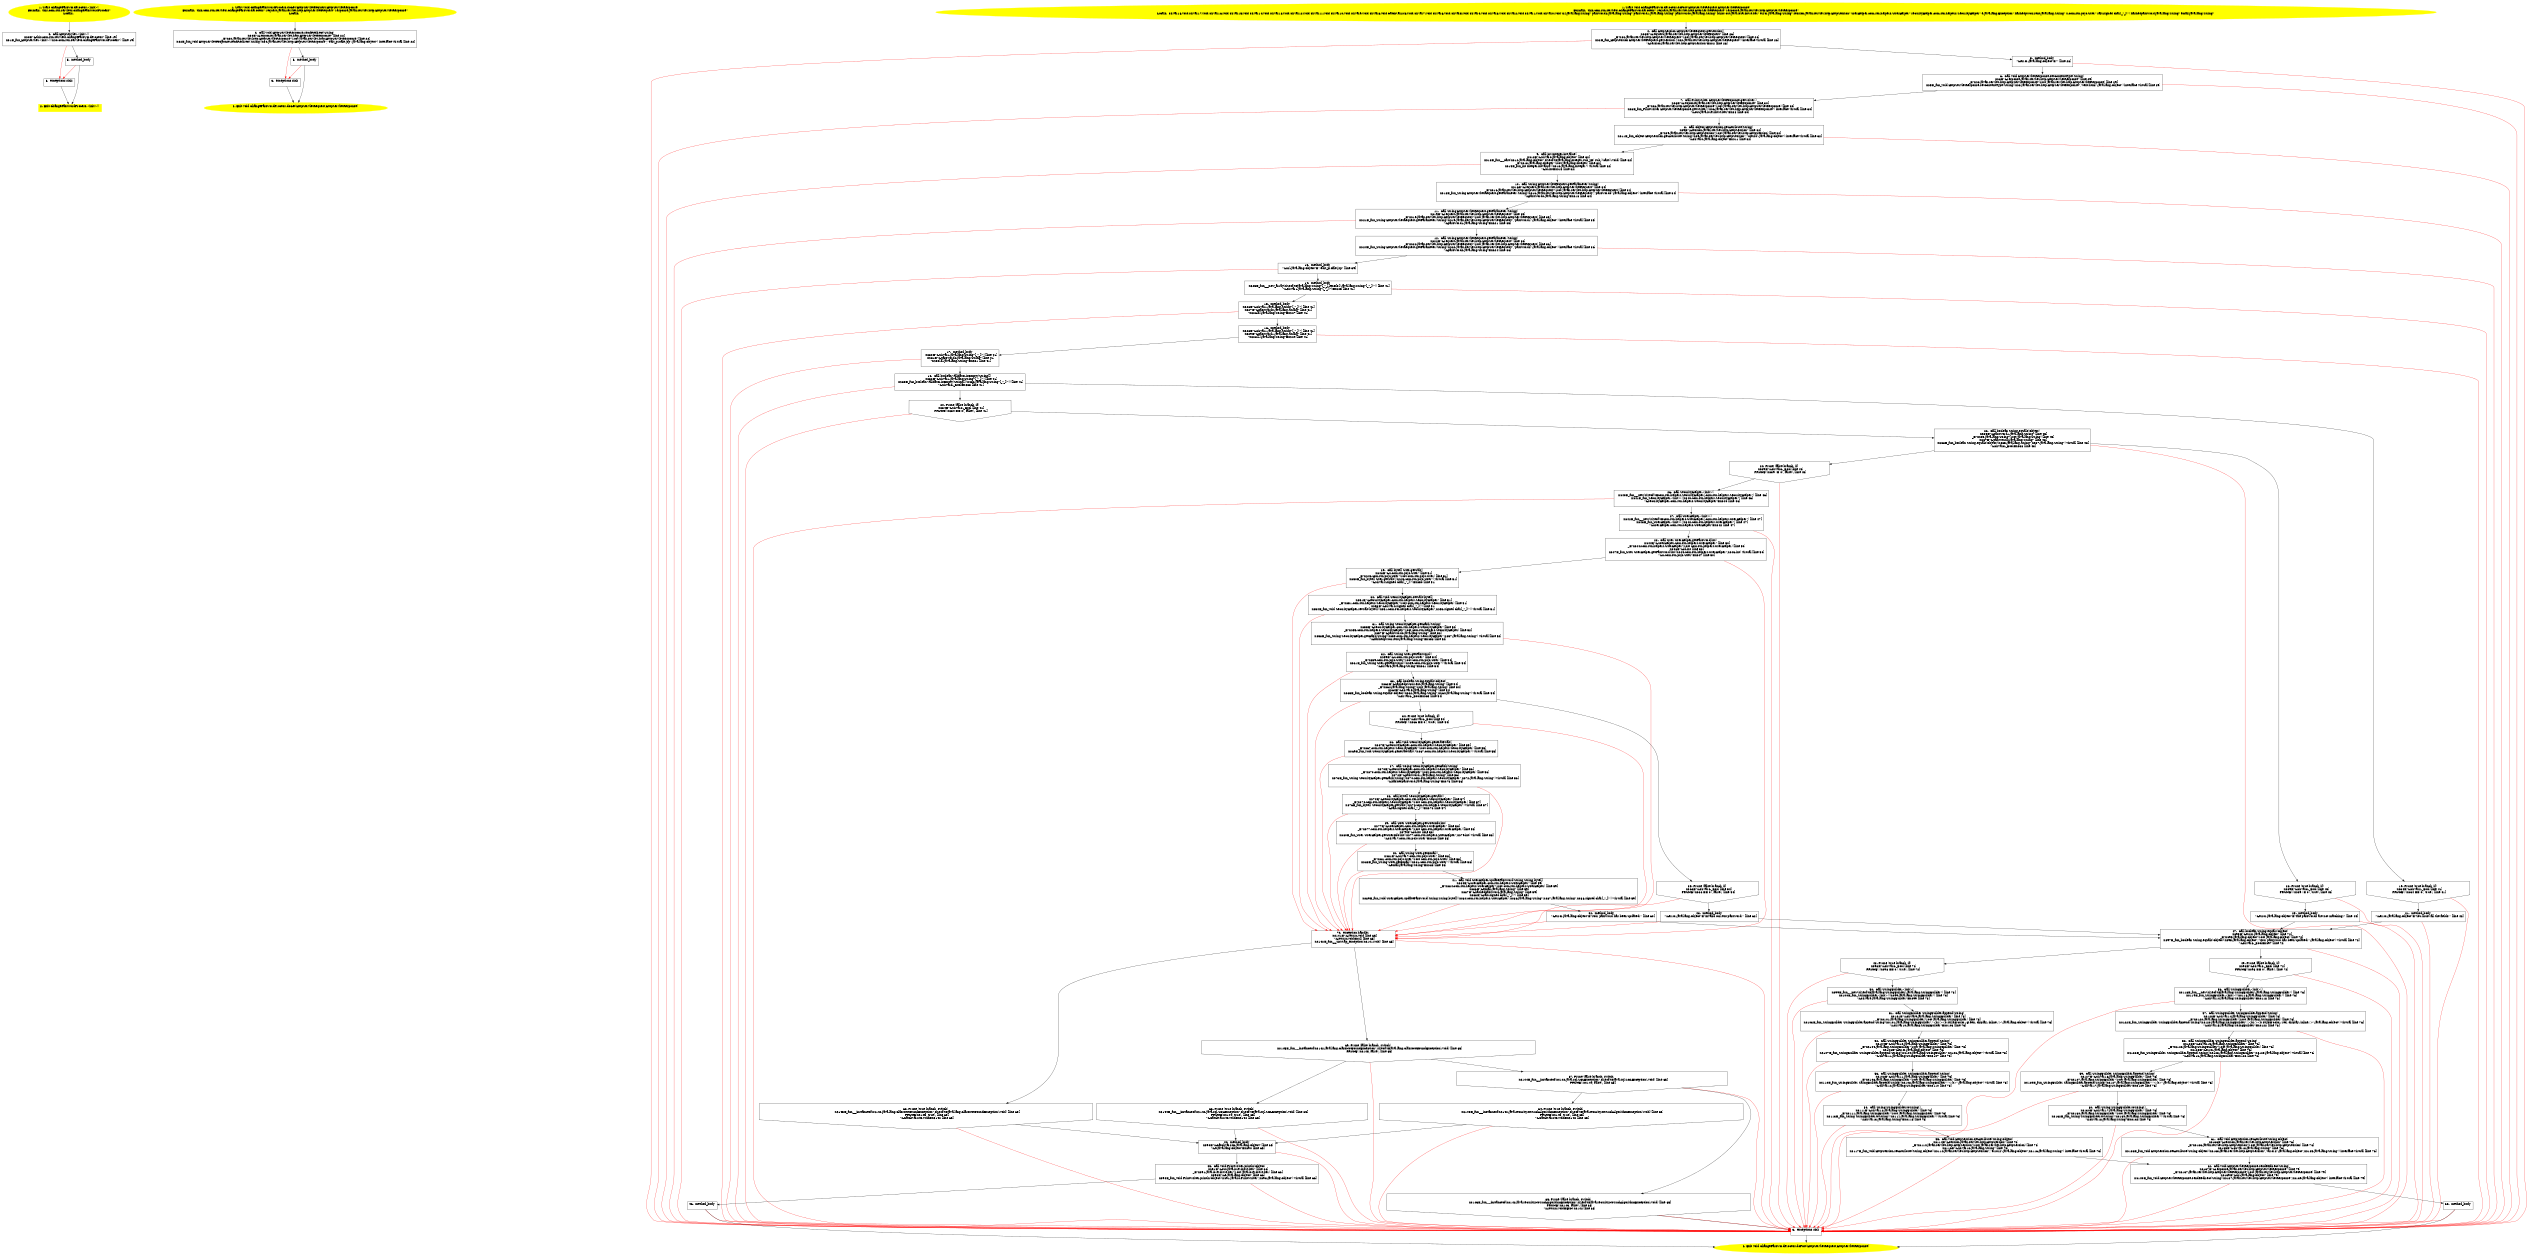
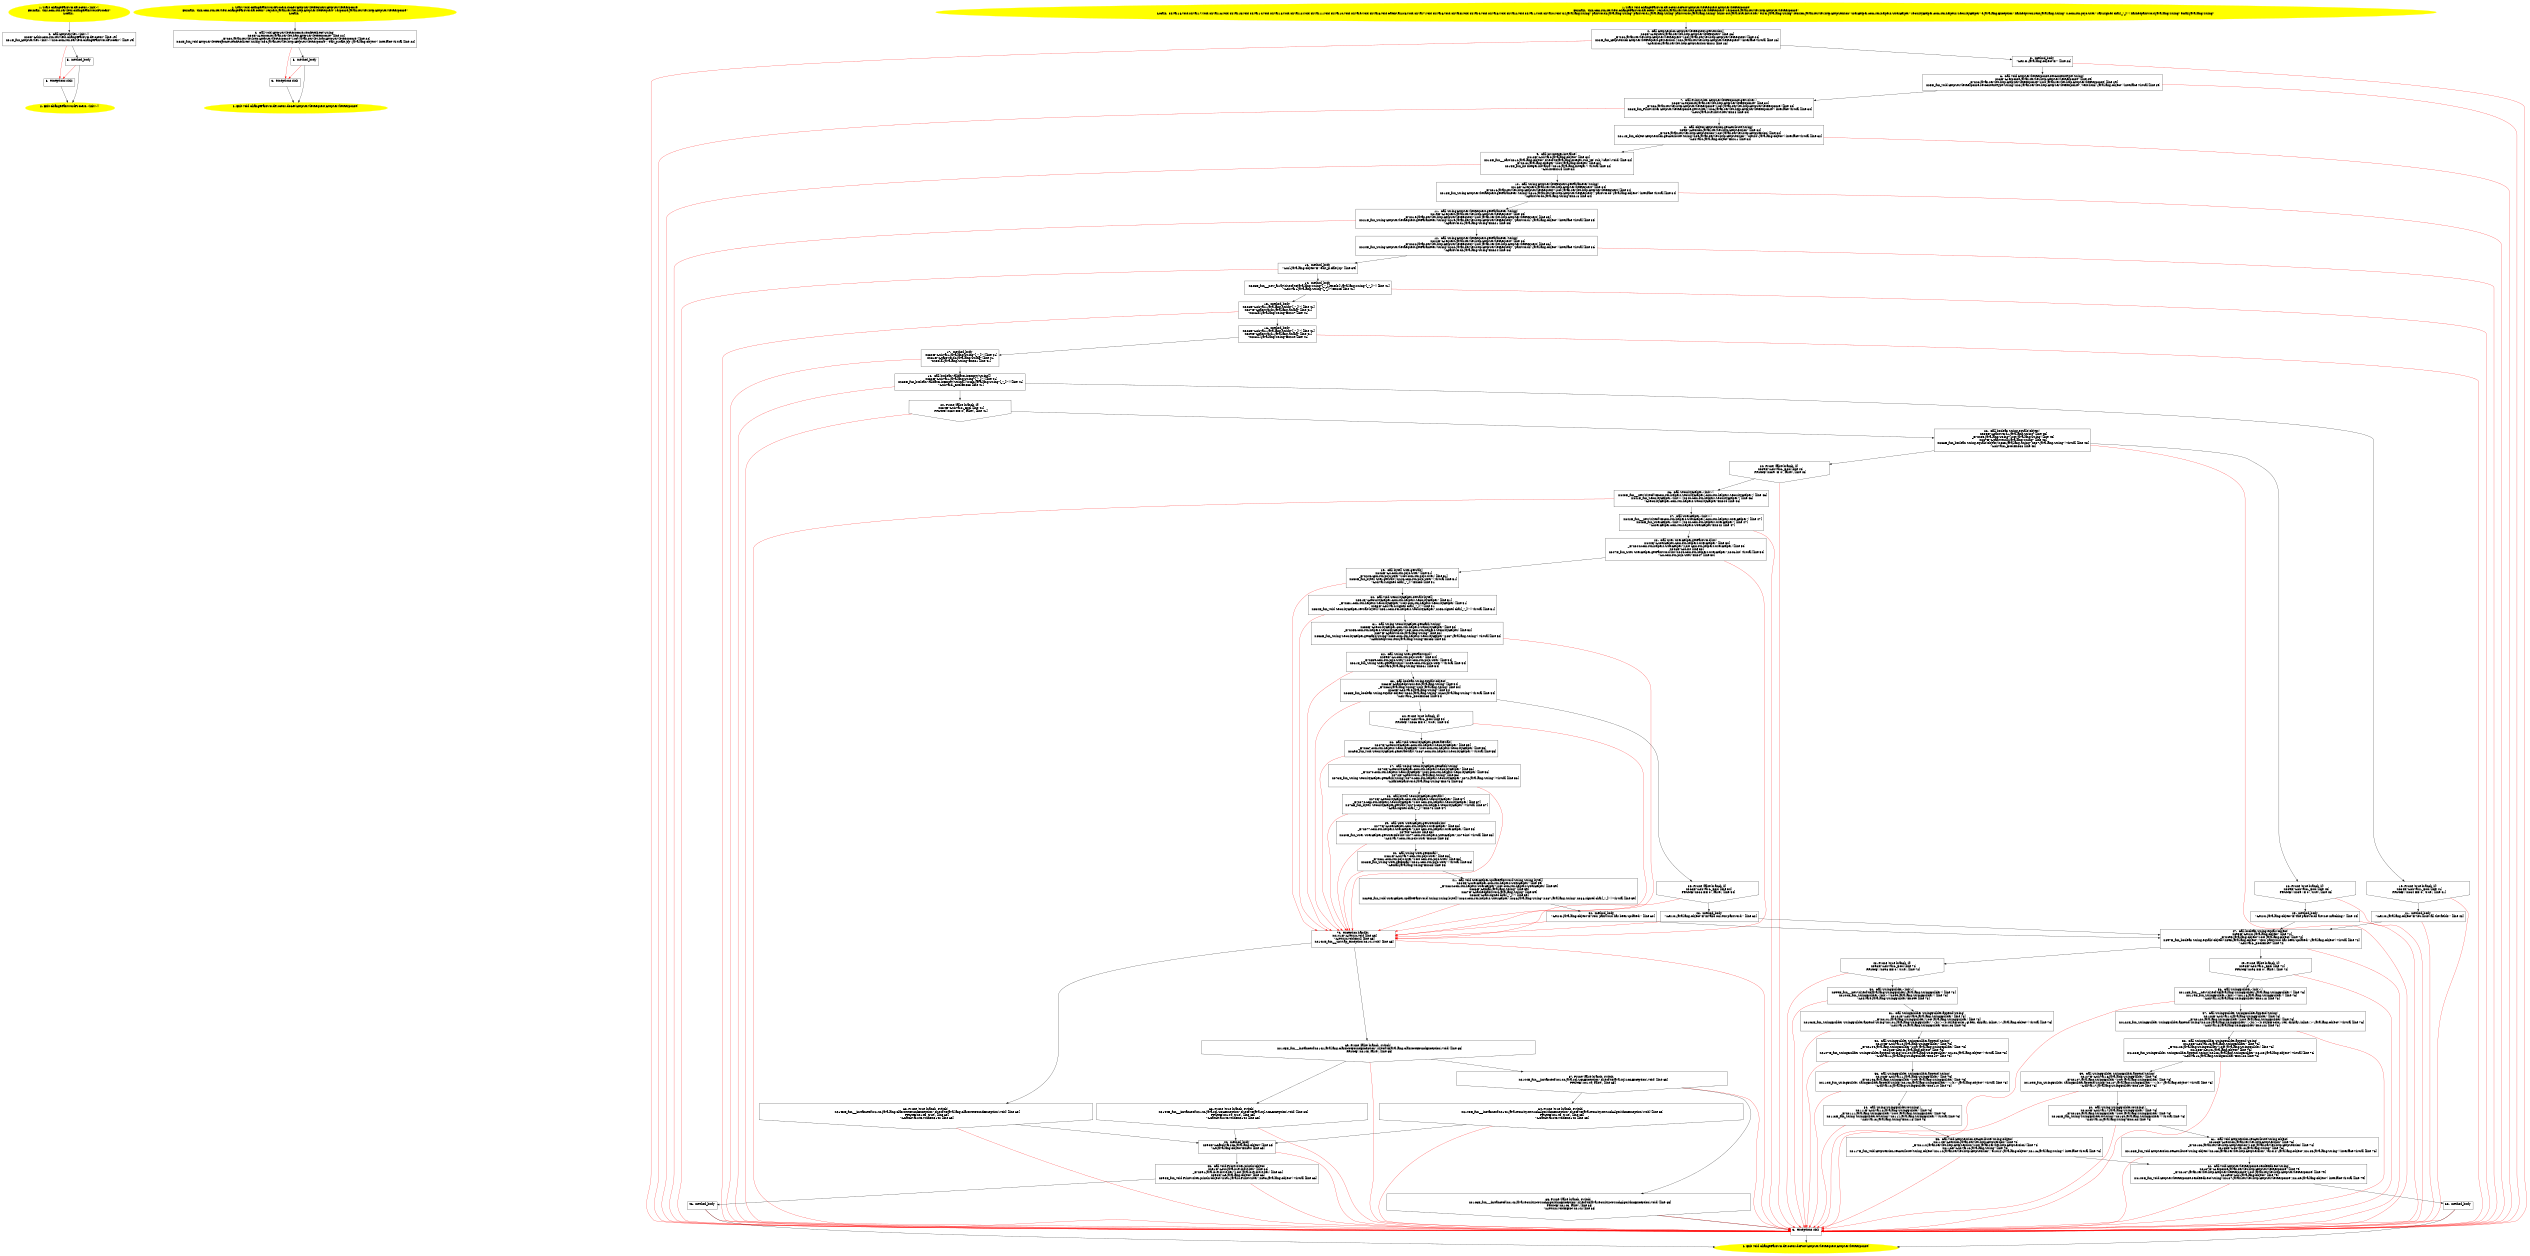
(70, 108) -> (70, 108)
